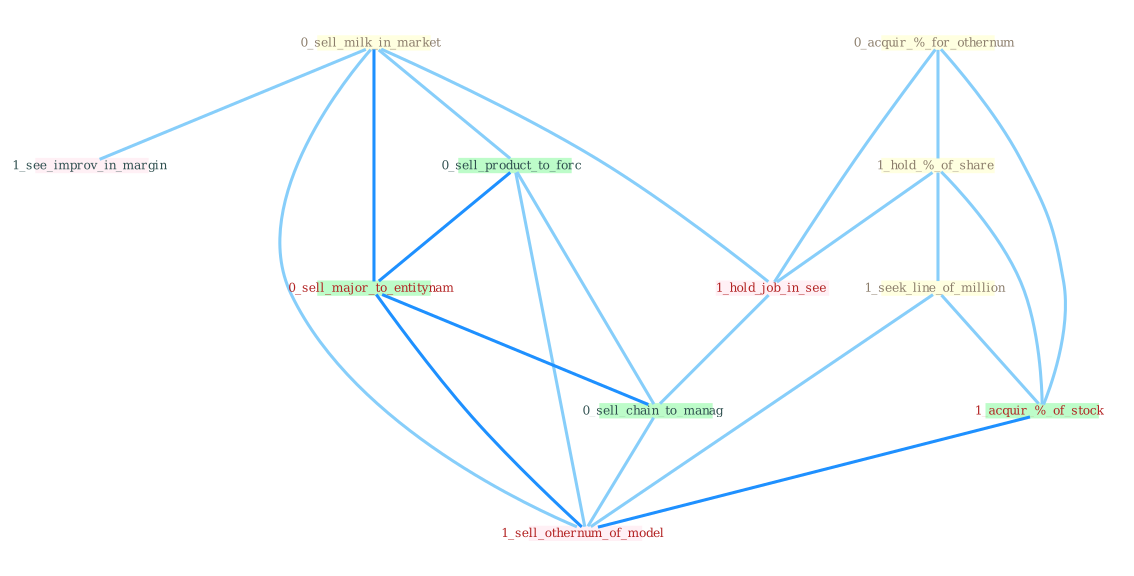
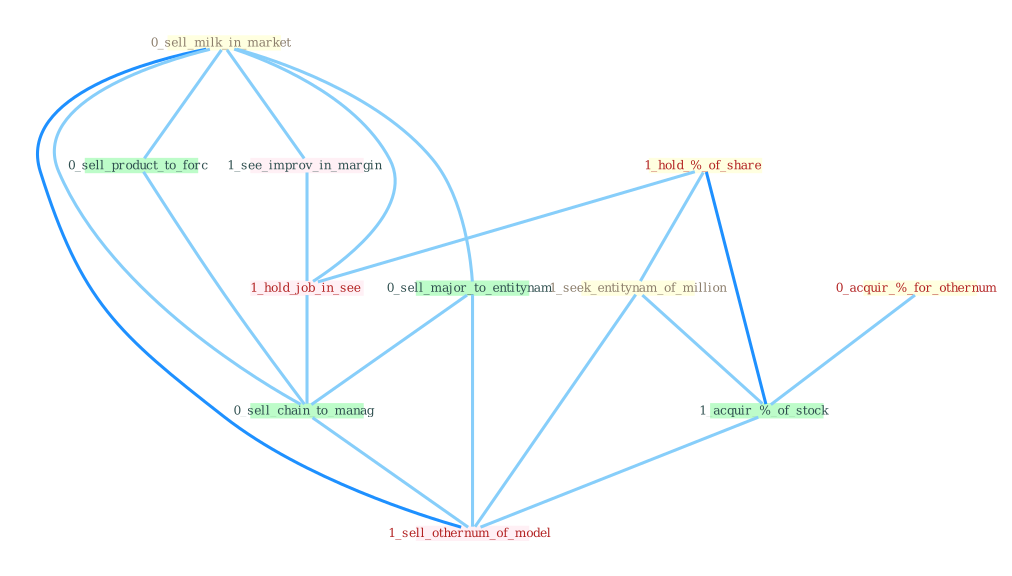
(938, 43) -> (920, 288)
(938, 104) -> none
(852, 164) -> (307, 227)
(374, 165) -> (397, 126)
(938, 166) -> (706, 166)
none -> (90, 225)
(445, 227) -> none
(1018, 277) -> (736, 288)
(374, 288) -> (473, 288)
(938, 288) -> (638, 288)
(319, 339) -> (119, 325)
(549, 341) -> none
(515, 350) -> (389, 350)
(1042, 411) -> (767, 411)
(472, 417) -> (473, 411)
(814, 472) -> (619, 472)
